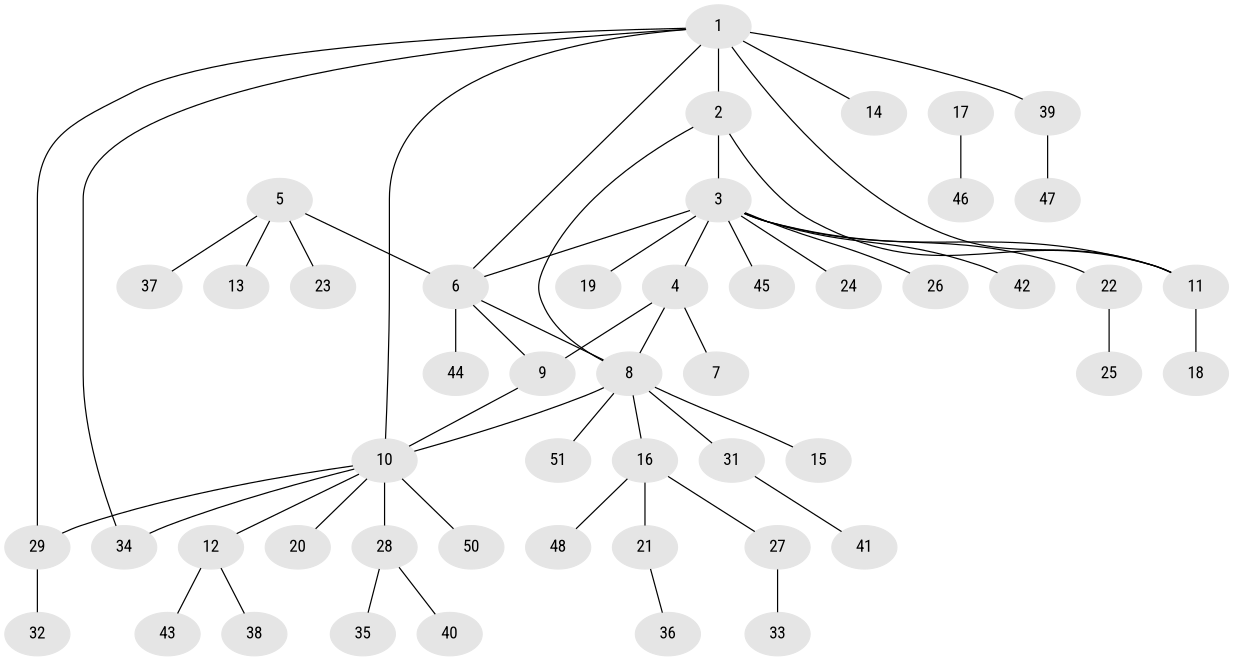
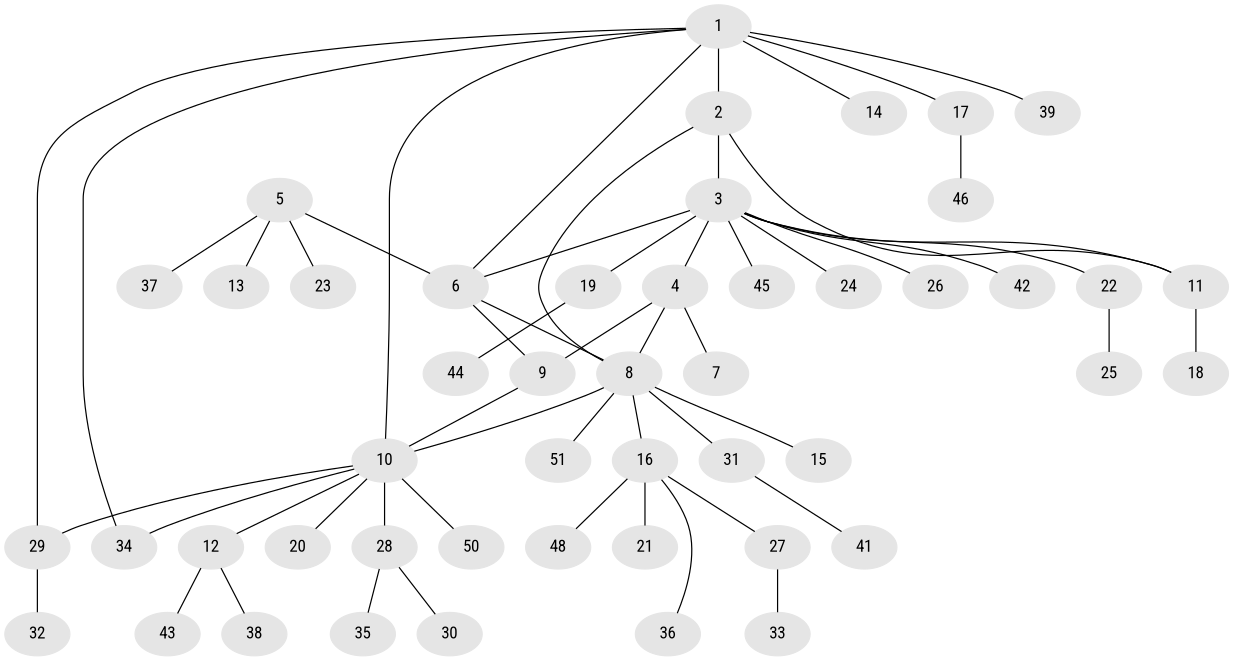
(1048, 200) -> none
(919, 223) -> (843, 65)
(456, 330) -> (522, 330)
(656, 591) -> (691, 544)
(450, 634) -> (450, 634)
